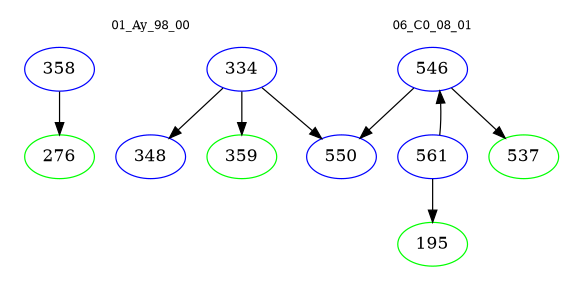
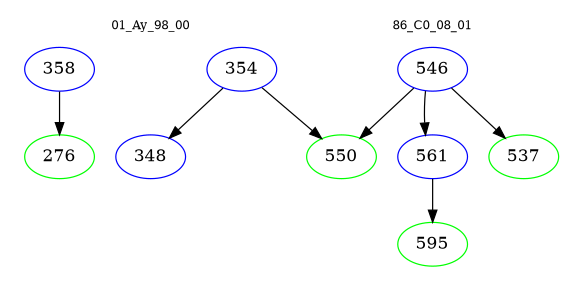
(433, 26) -> (433, 26)
(242, 69) -> (242, 69)
(441, 119) -> (425, 107)
(242, 157) -> none
(341, 157) -> (341, 157)
(433, 244) -> (433, 244)
